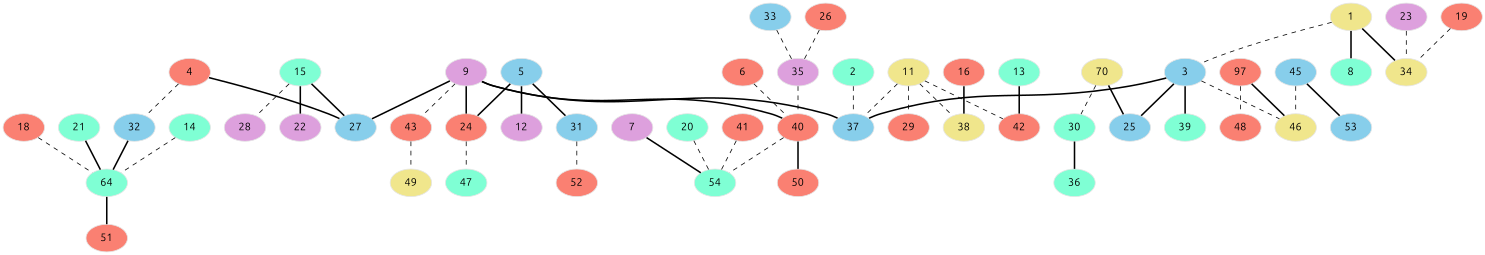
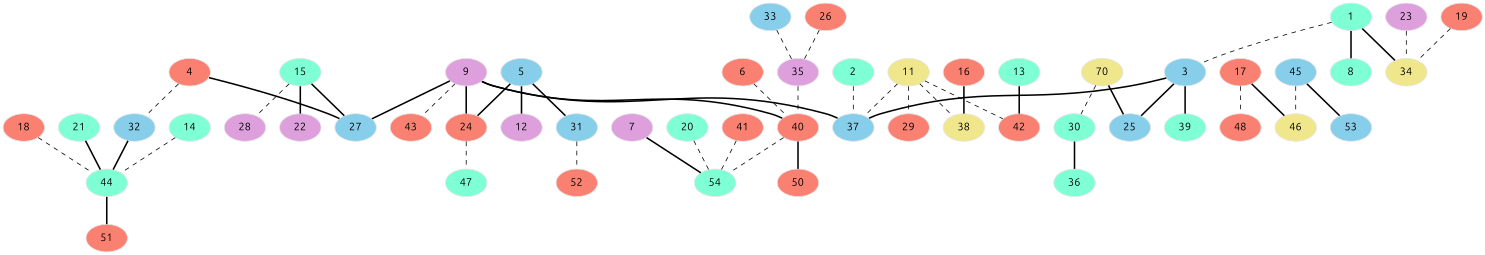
(1351, 17) -> (1351, 17)
(1240, 72) -> (1240, 72)
(1235, 97) -> none
(107, 183) -> (107, 183)
(411, 183) -> none
